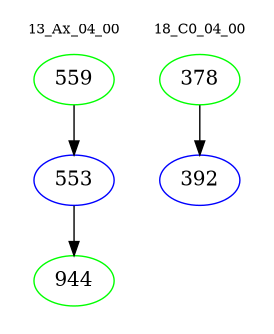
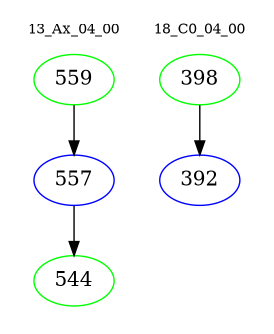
(200, 80) -> (200, 80)
(74, 180) -> (74, 180)
(74, 281) -> (74, 281)
